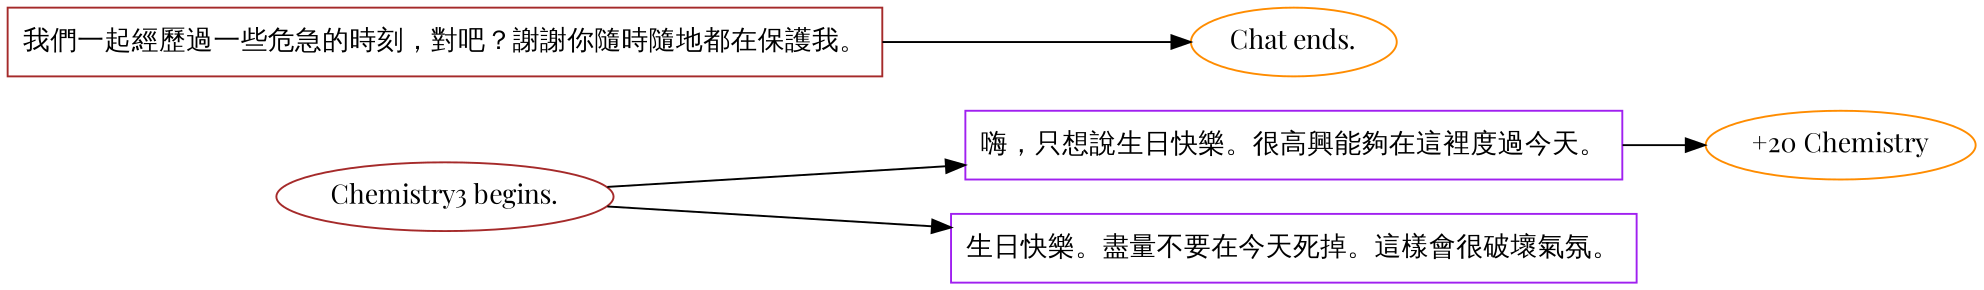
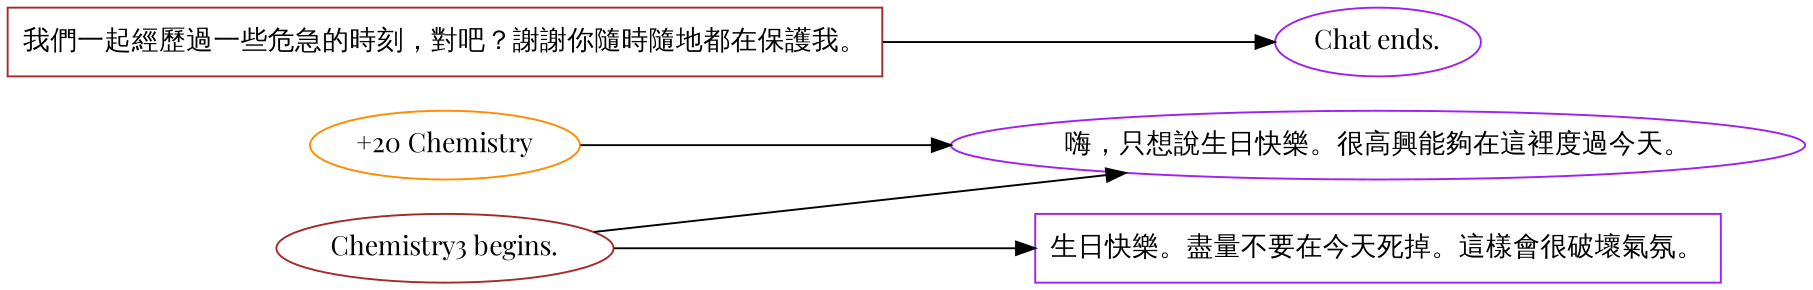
(1294, 42) -> (1378, 42)
(1294, 145) -> (1378, 145)
(1654, 145) -> (756, 145)
